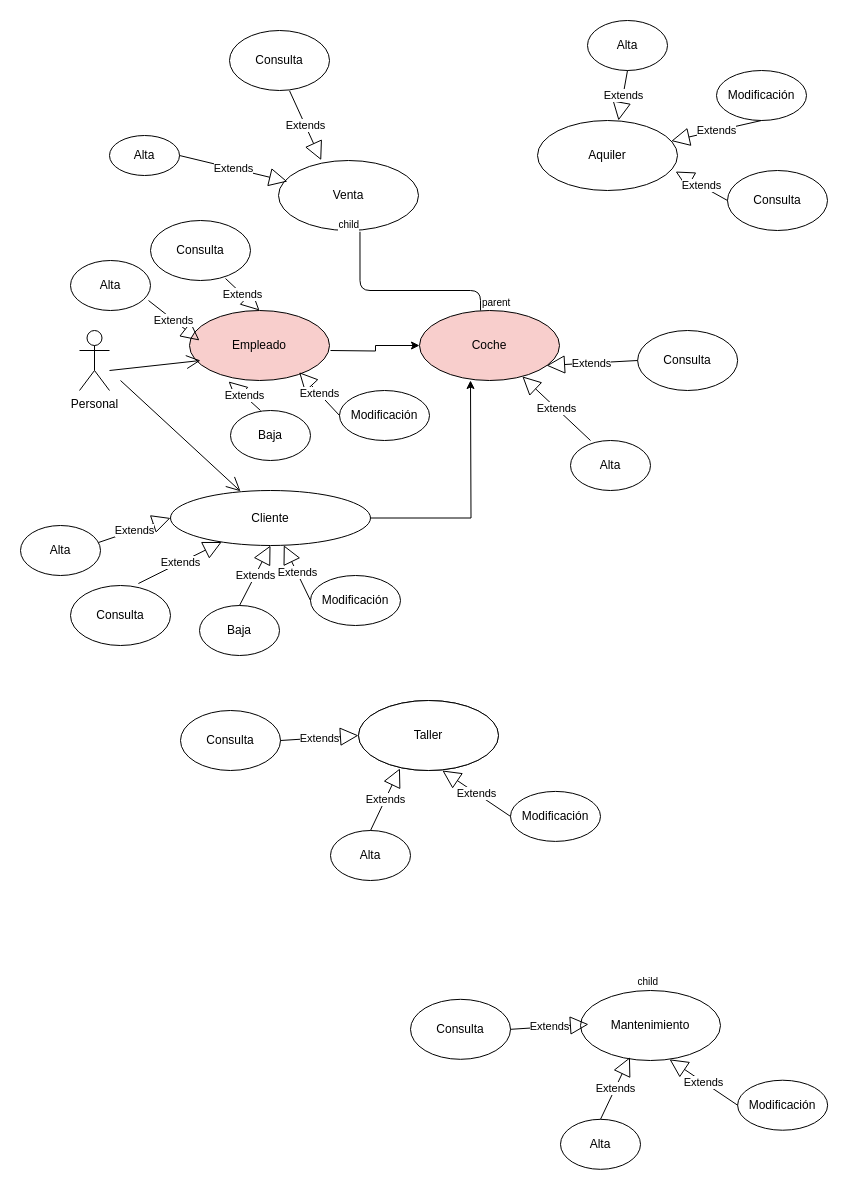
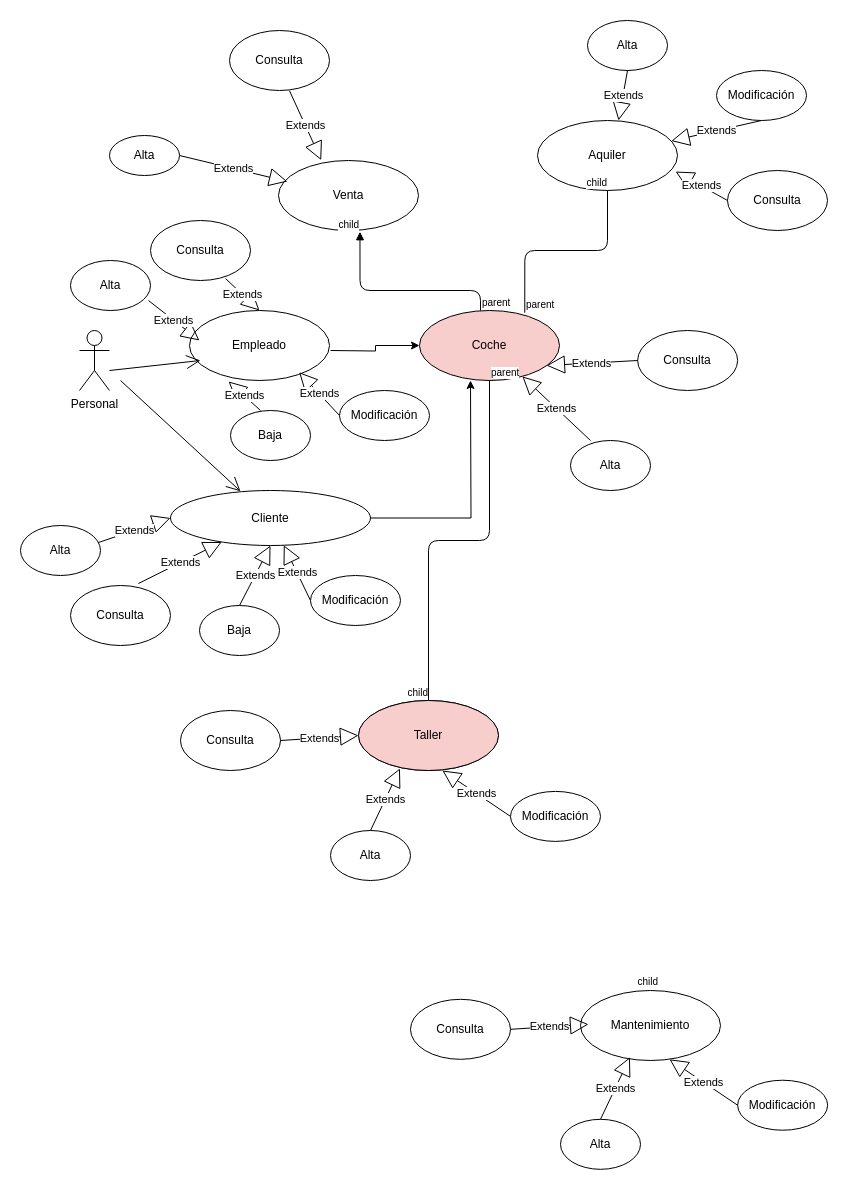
(360, 237) -> (360, 241)
none -> (565, 251)
(260, 346) -> (260, 346)
none -> (460, 541)
(429, 736) -> (429, 736)
